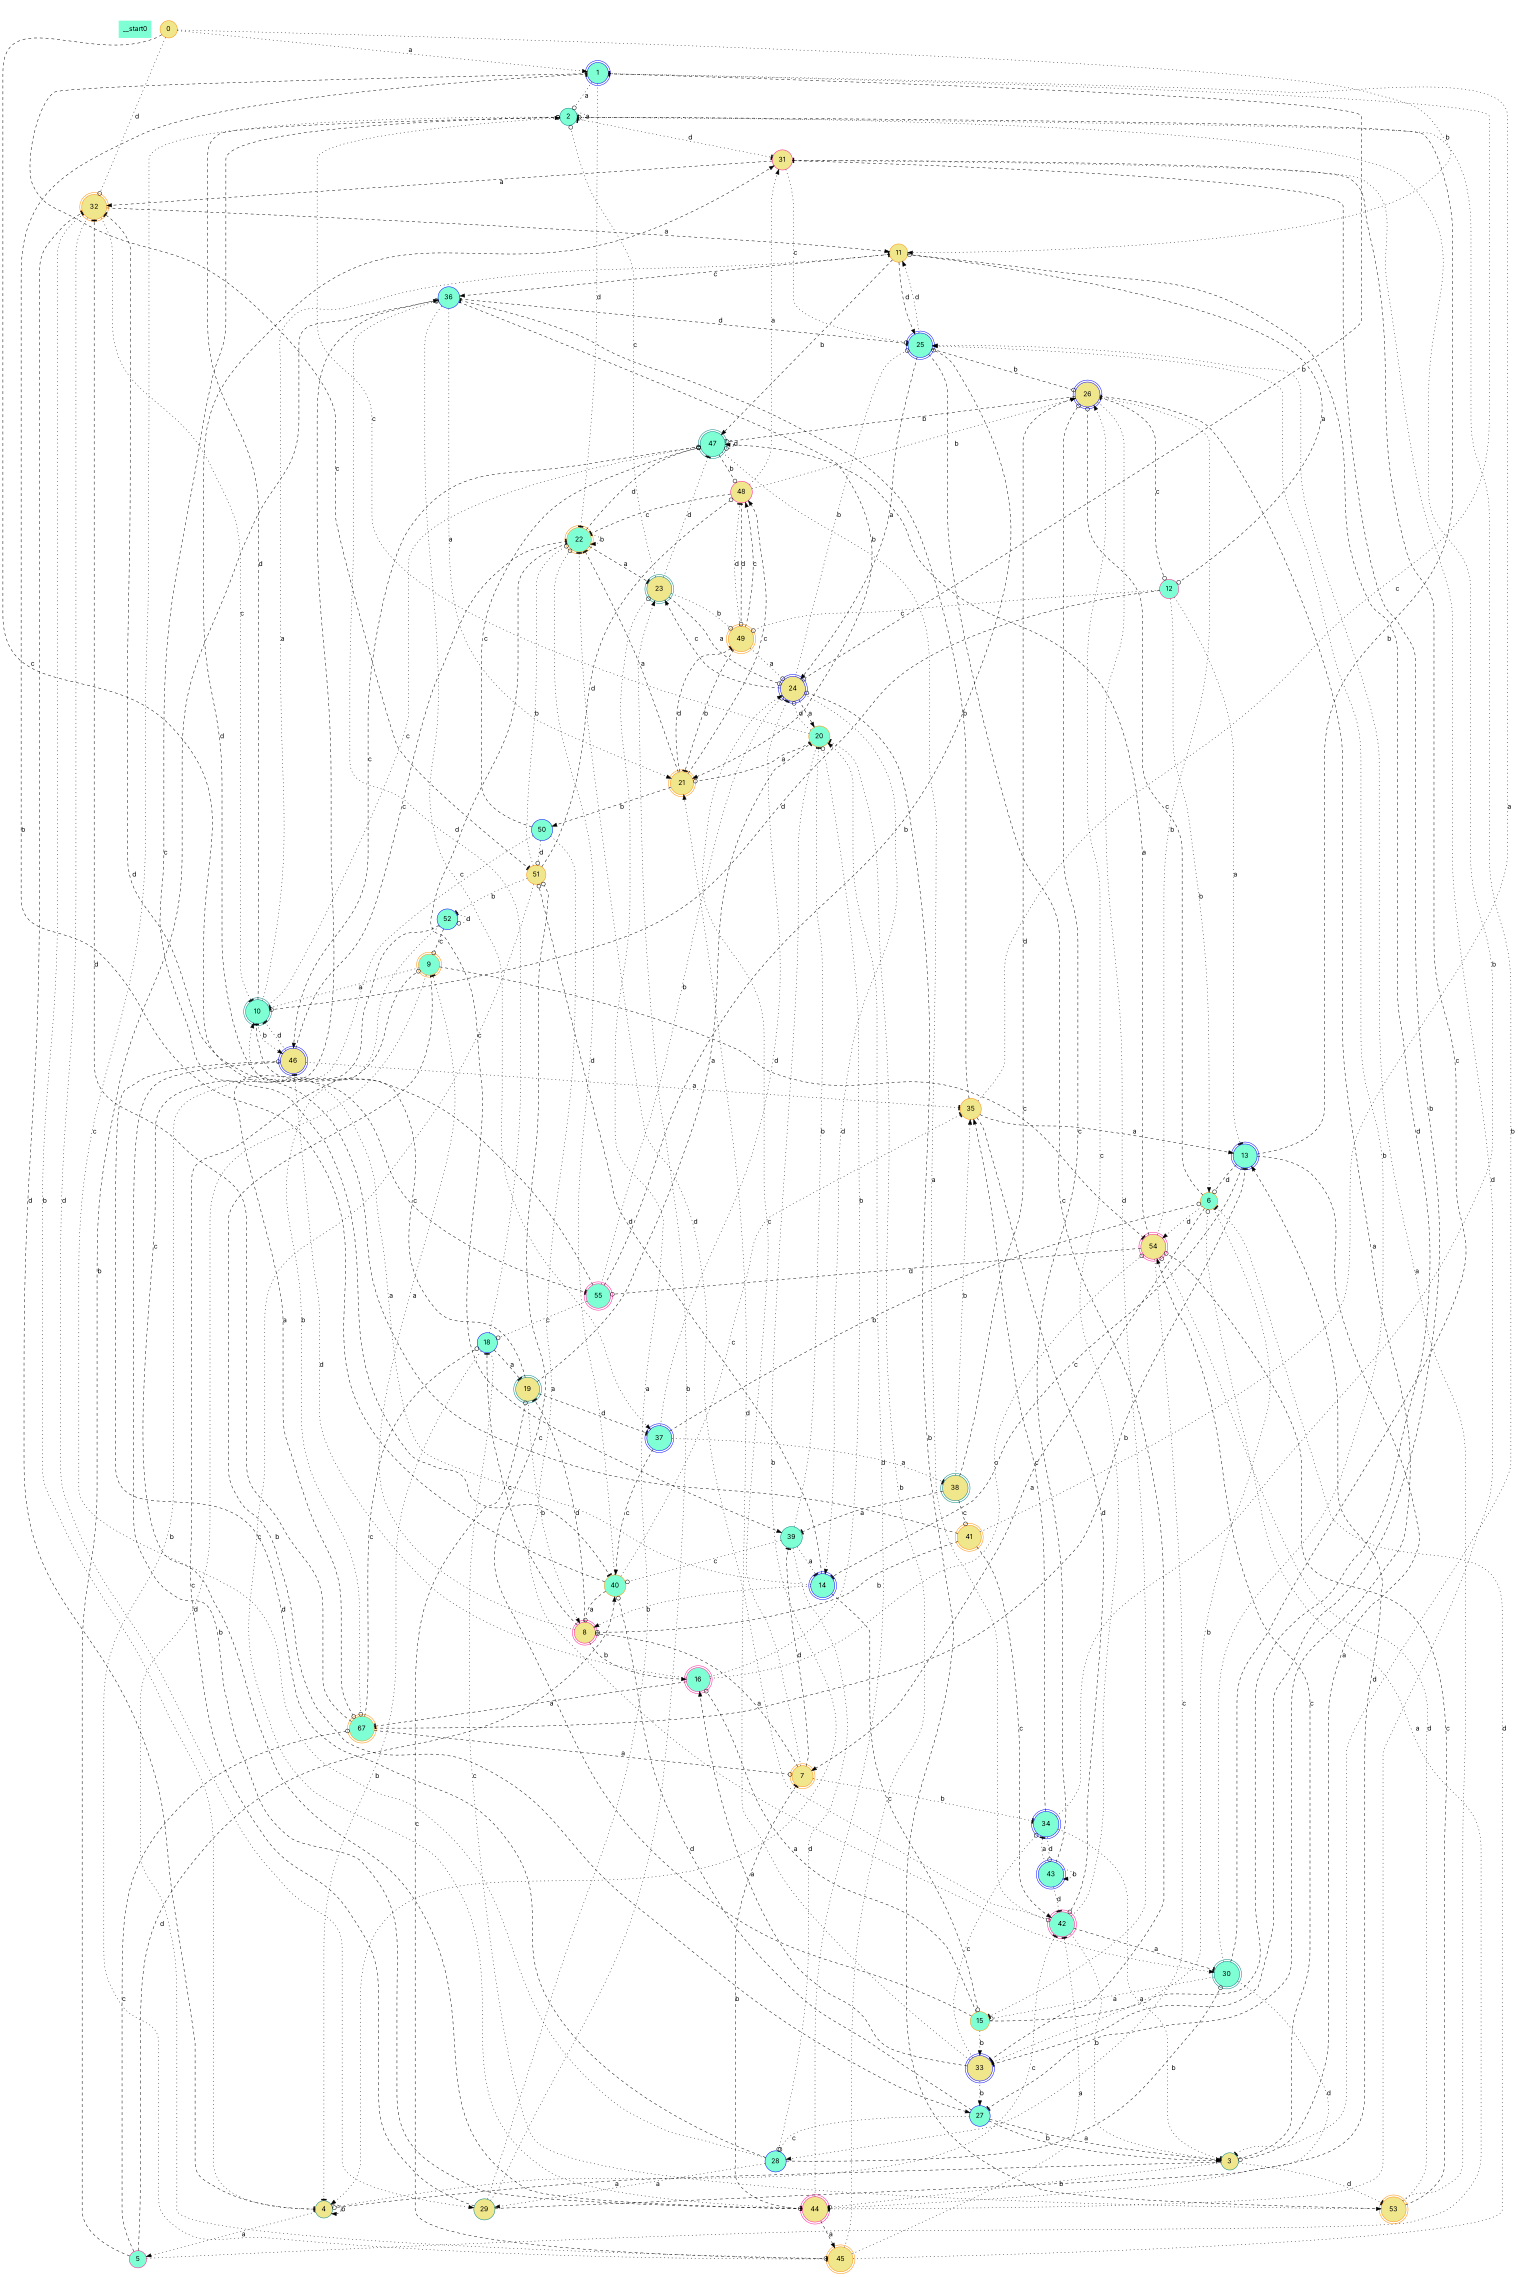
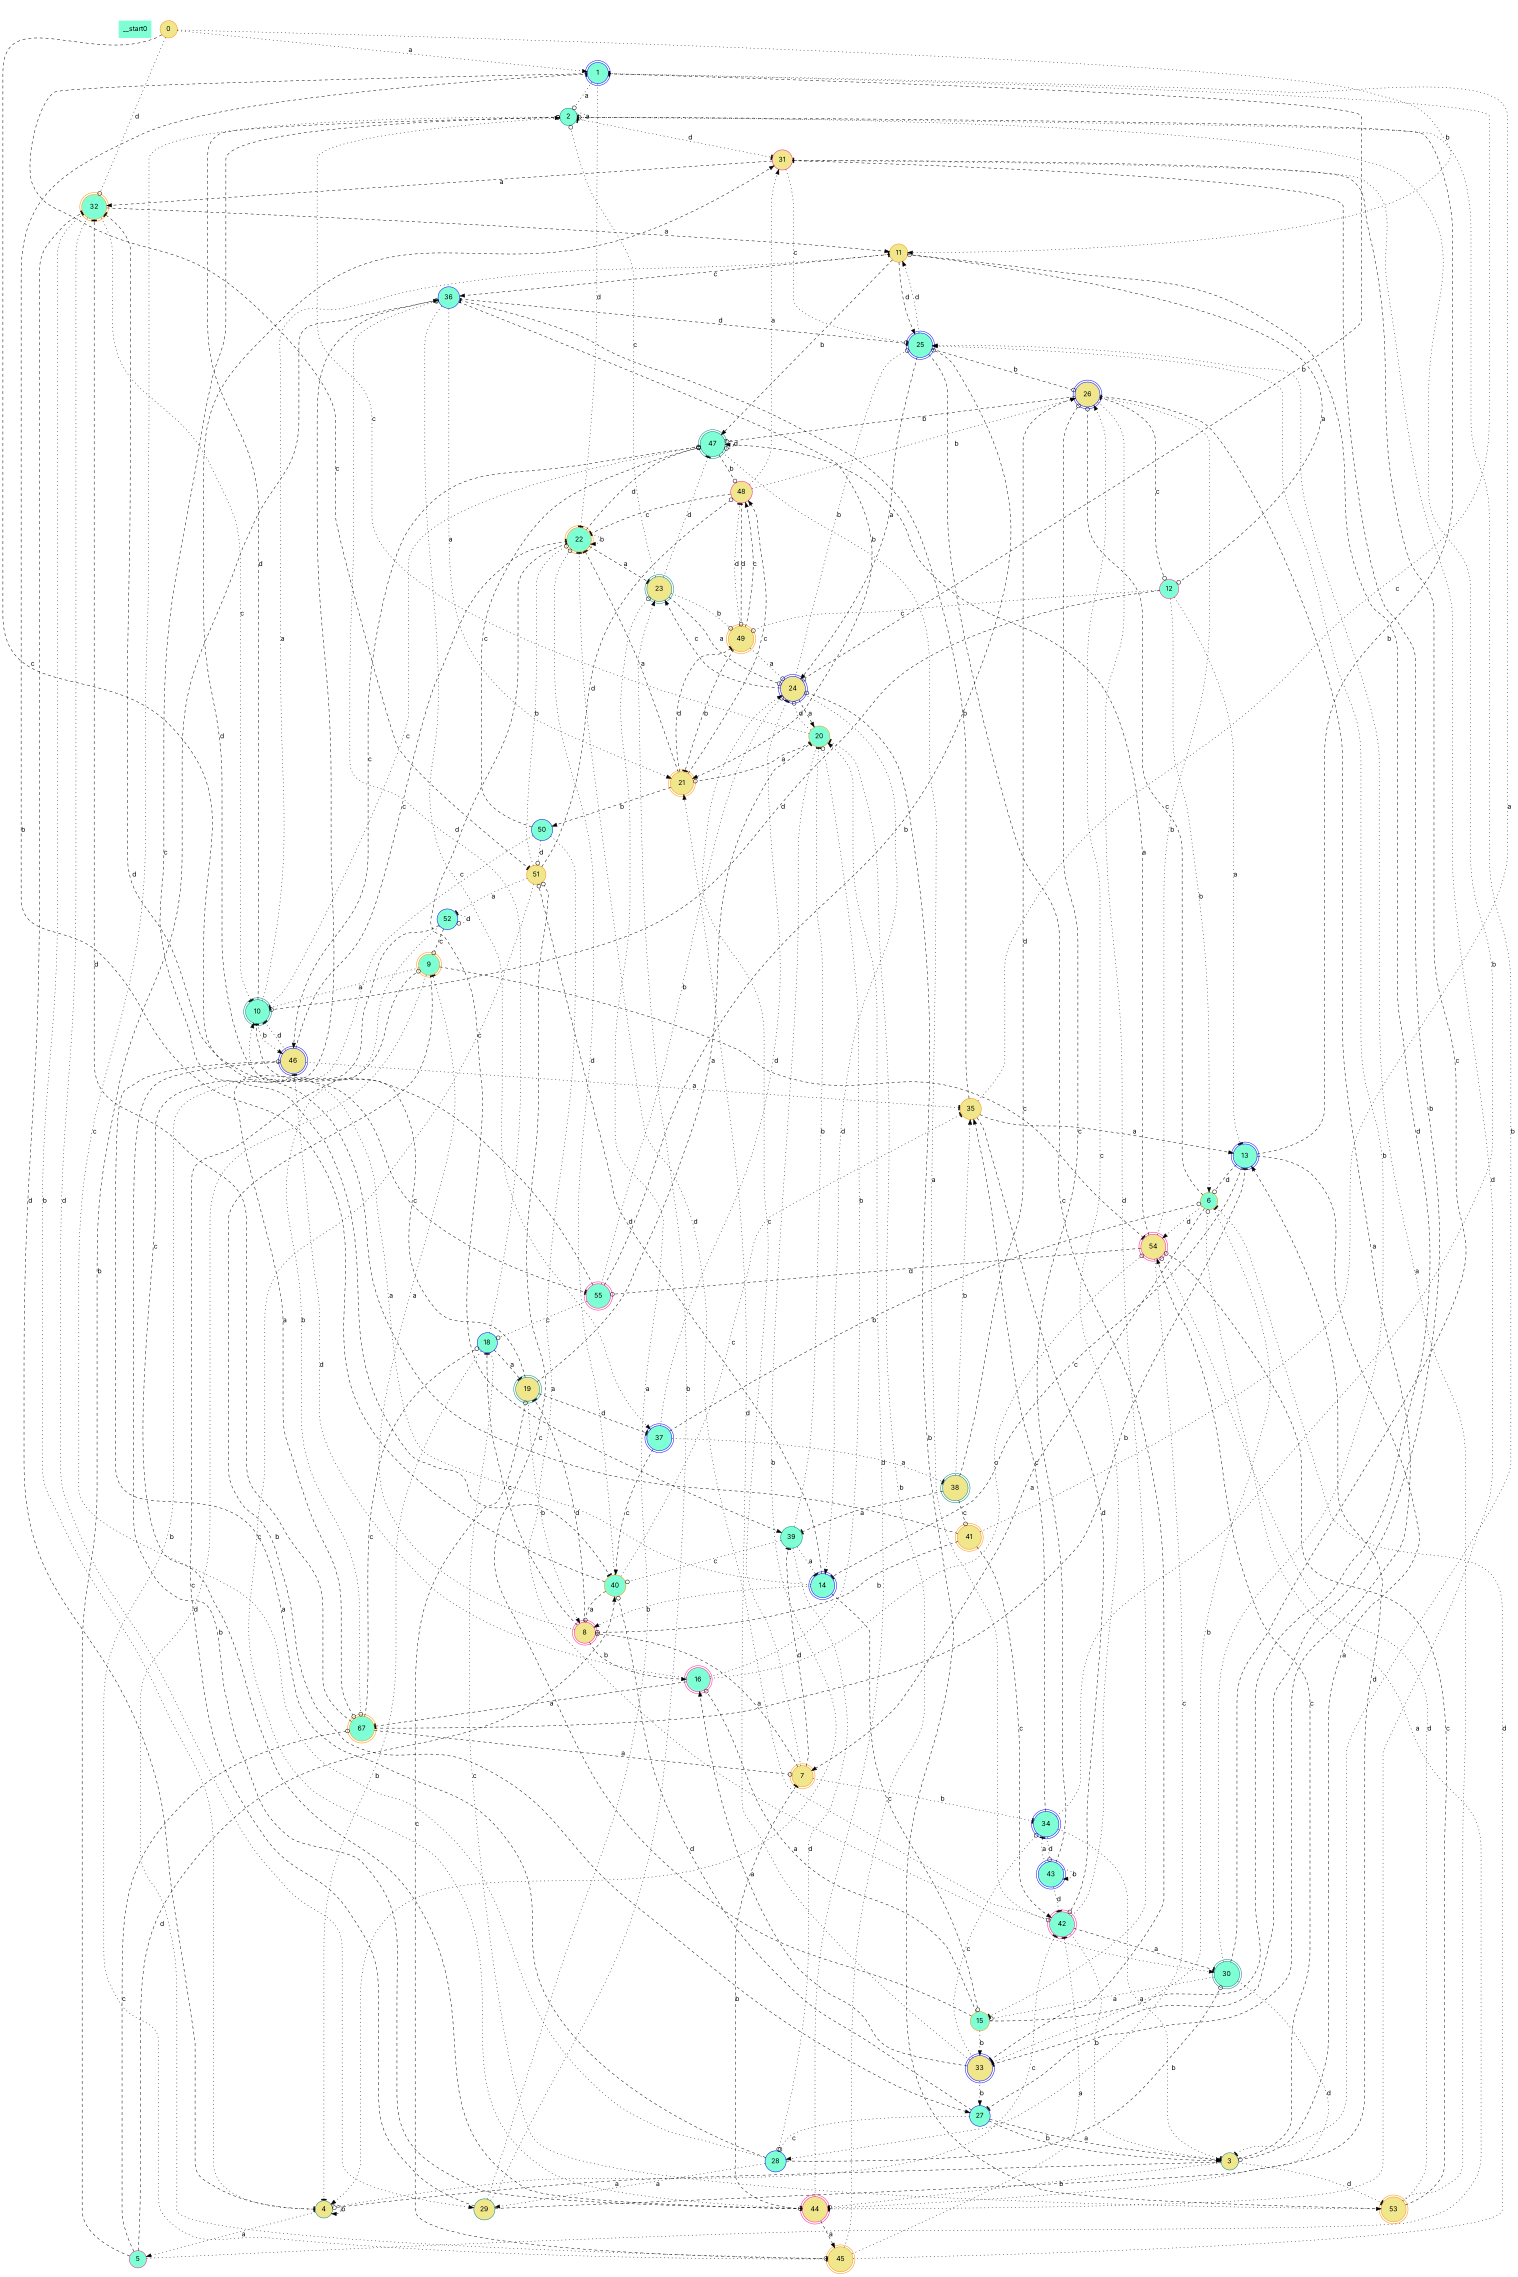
(94, 207) -> (94, 207)
(494, 897) -> (494, 897)
(284, 1610) -> (284, 1610)
